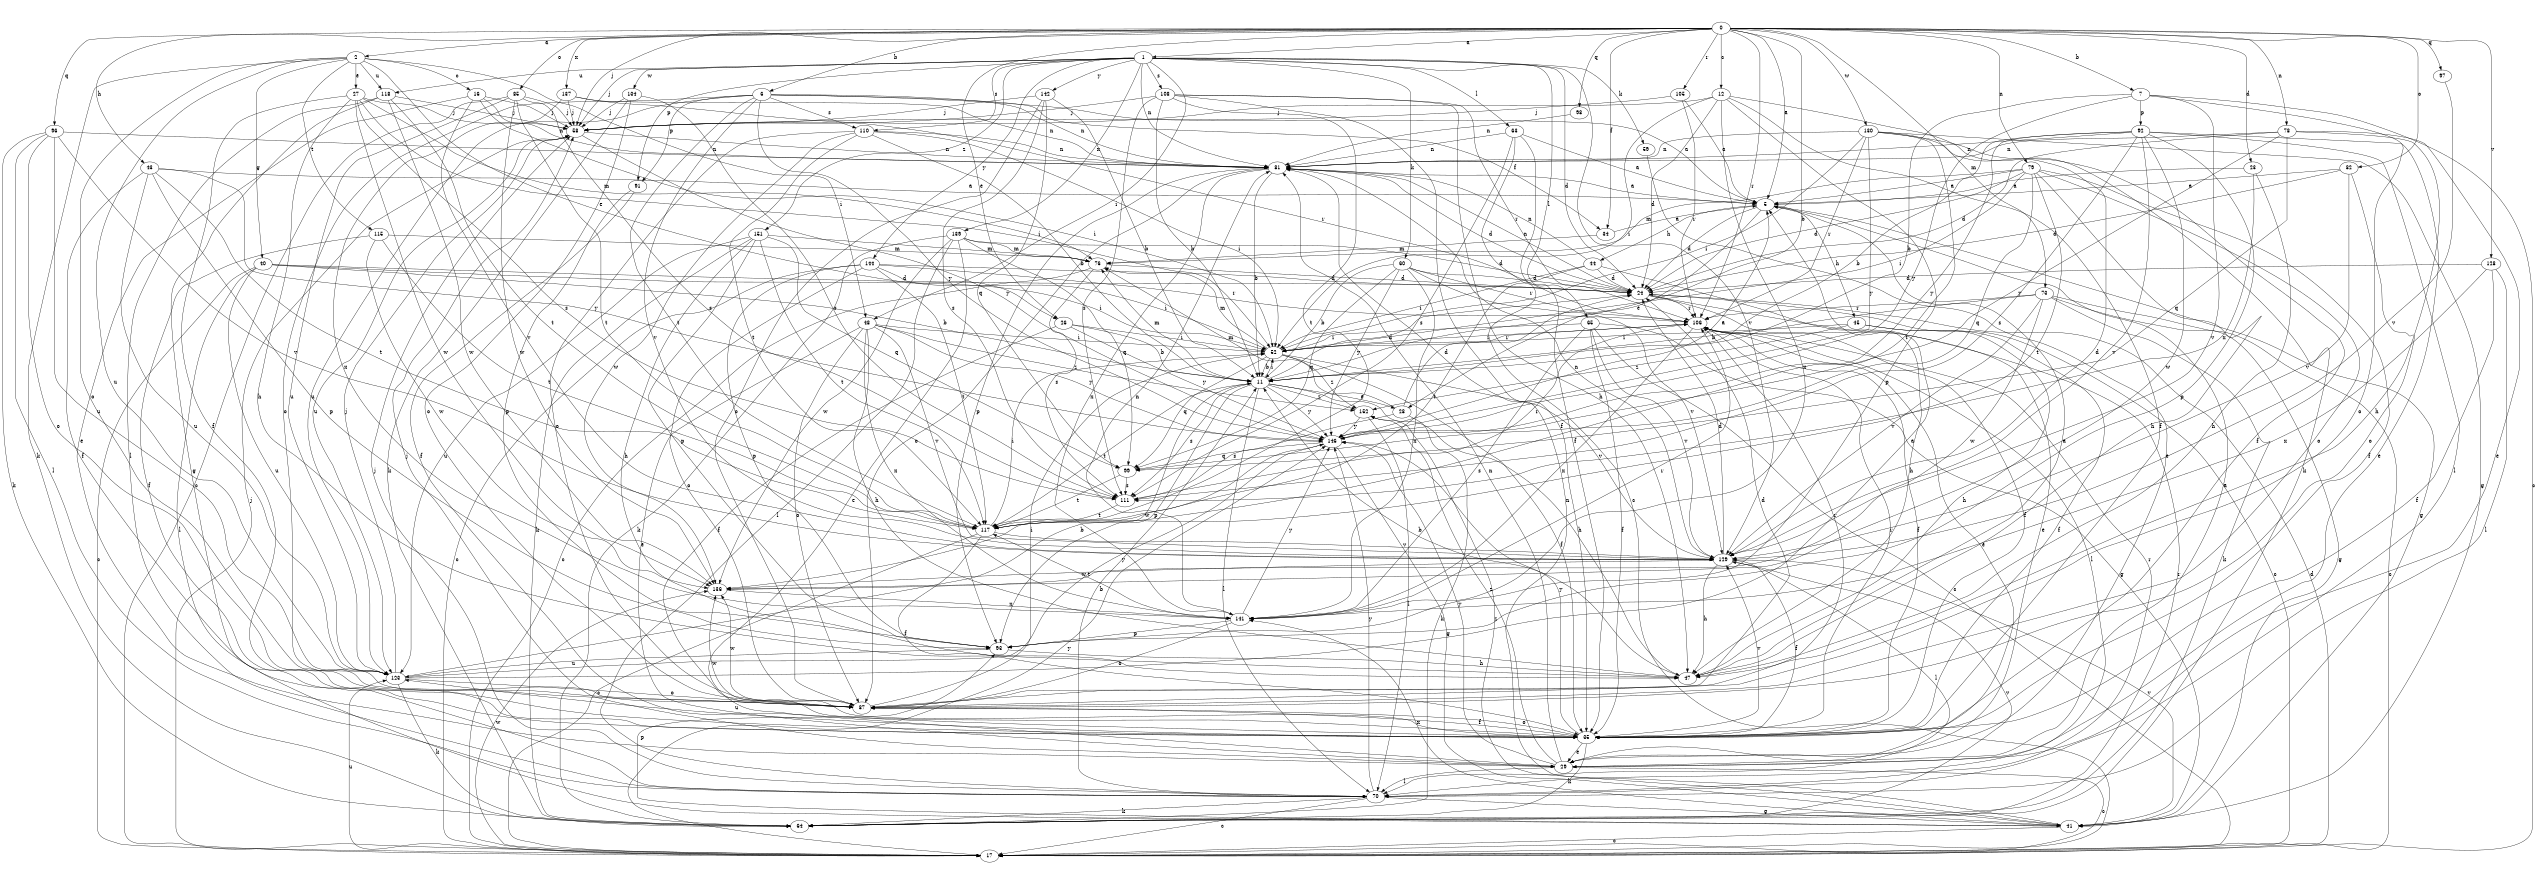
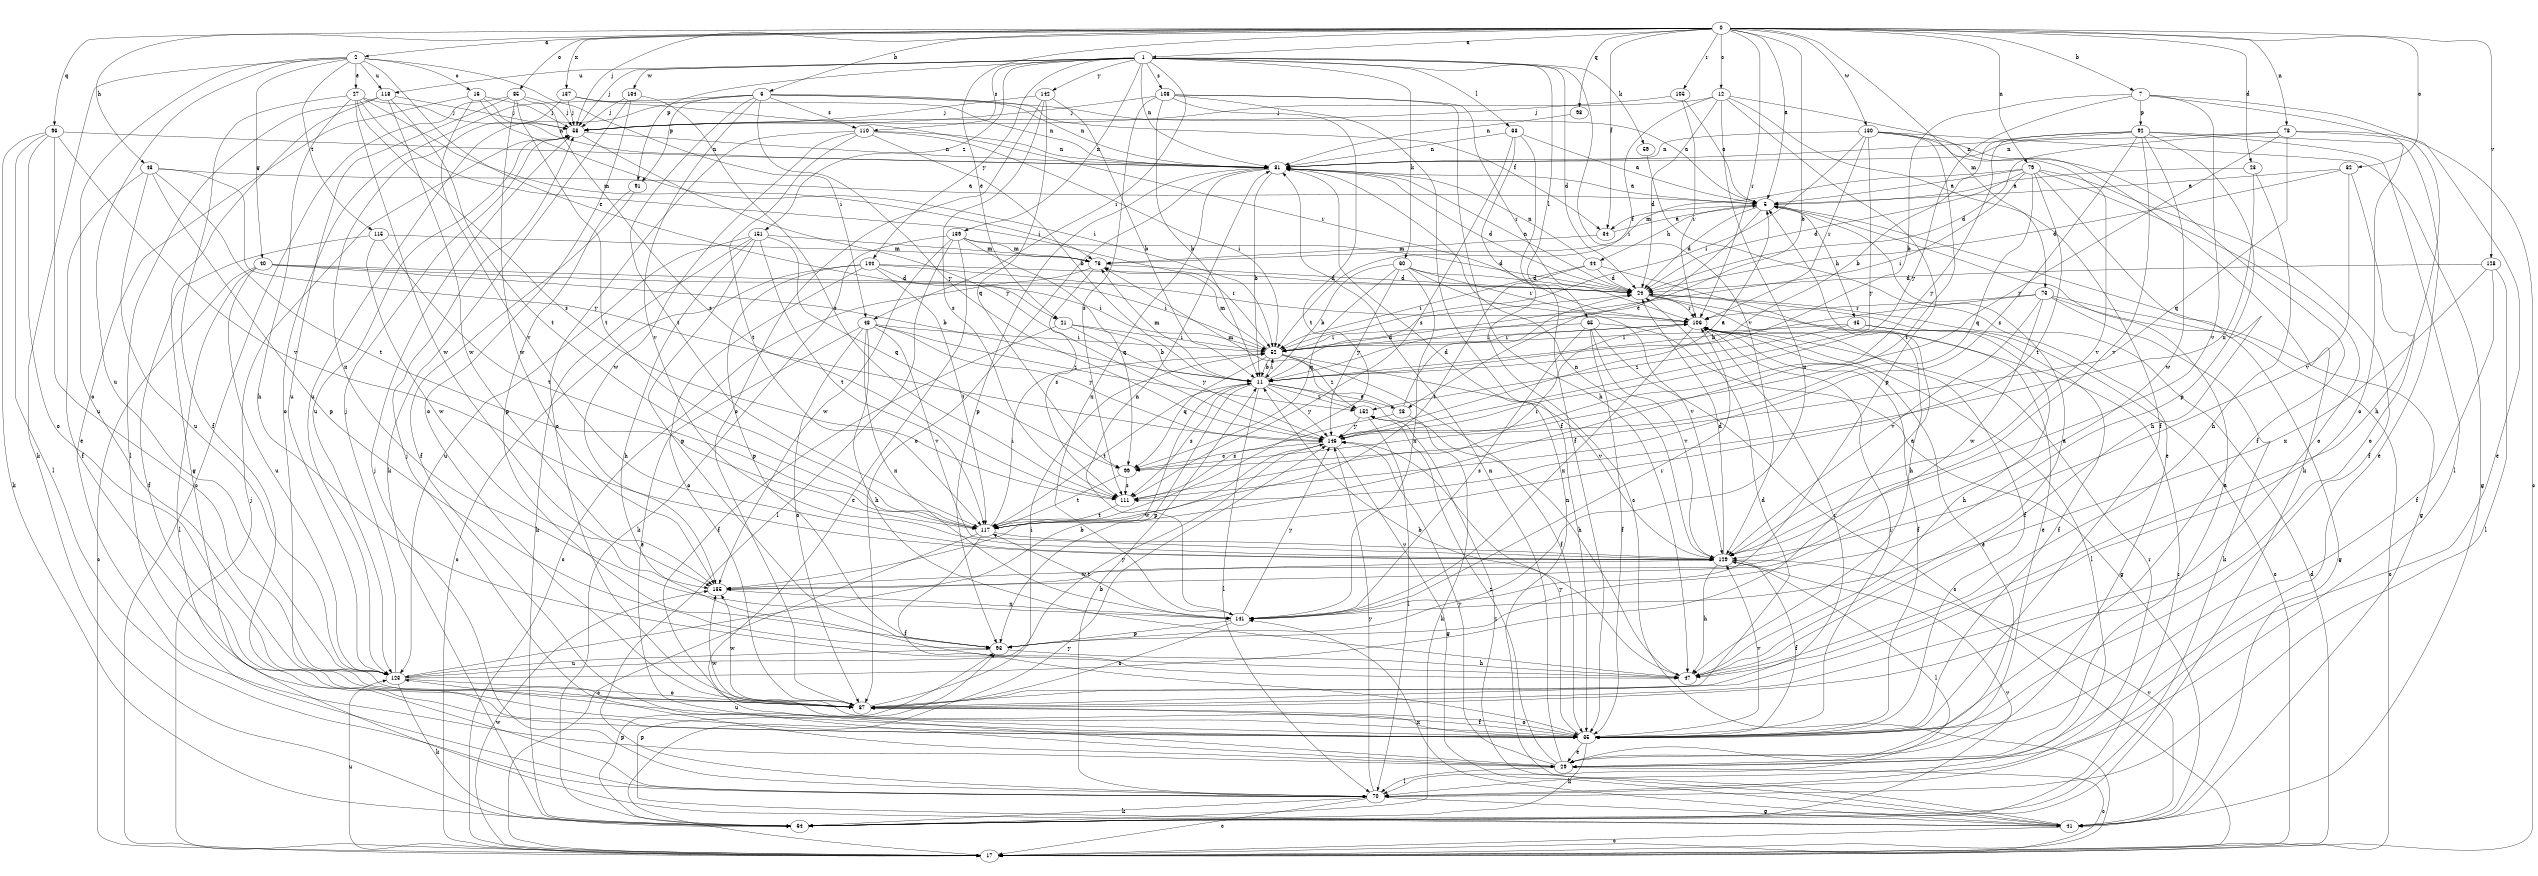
(2443, 76) -> none
none -> (1683, 209)
(1064, 323) -> (1064, 323)
(2097, 353) -> (2097, 353)
(1224, 456) -> (1224, 456)
(717, 590) -> (717, 590)
none -> (664, 716)
